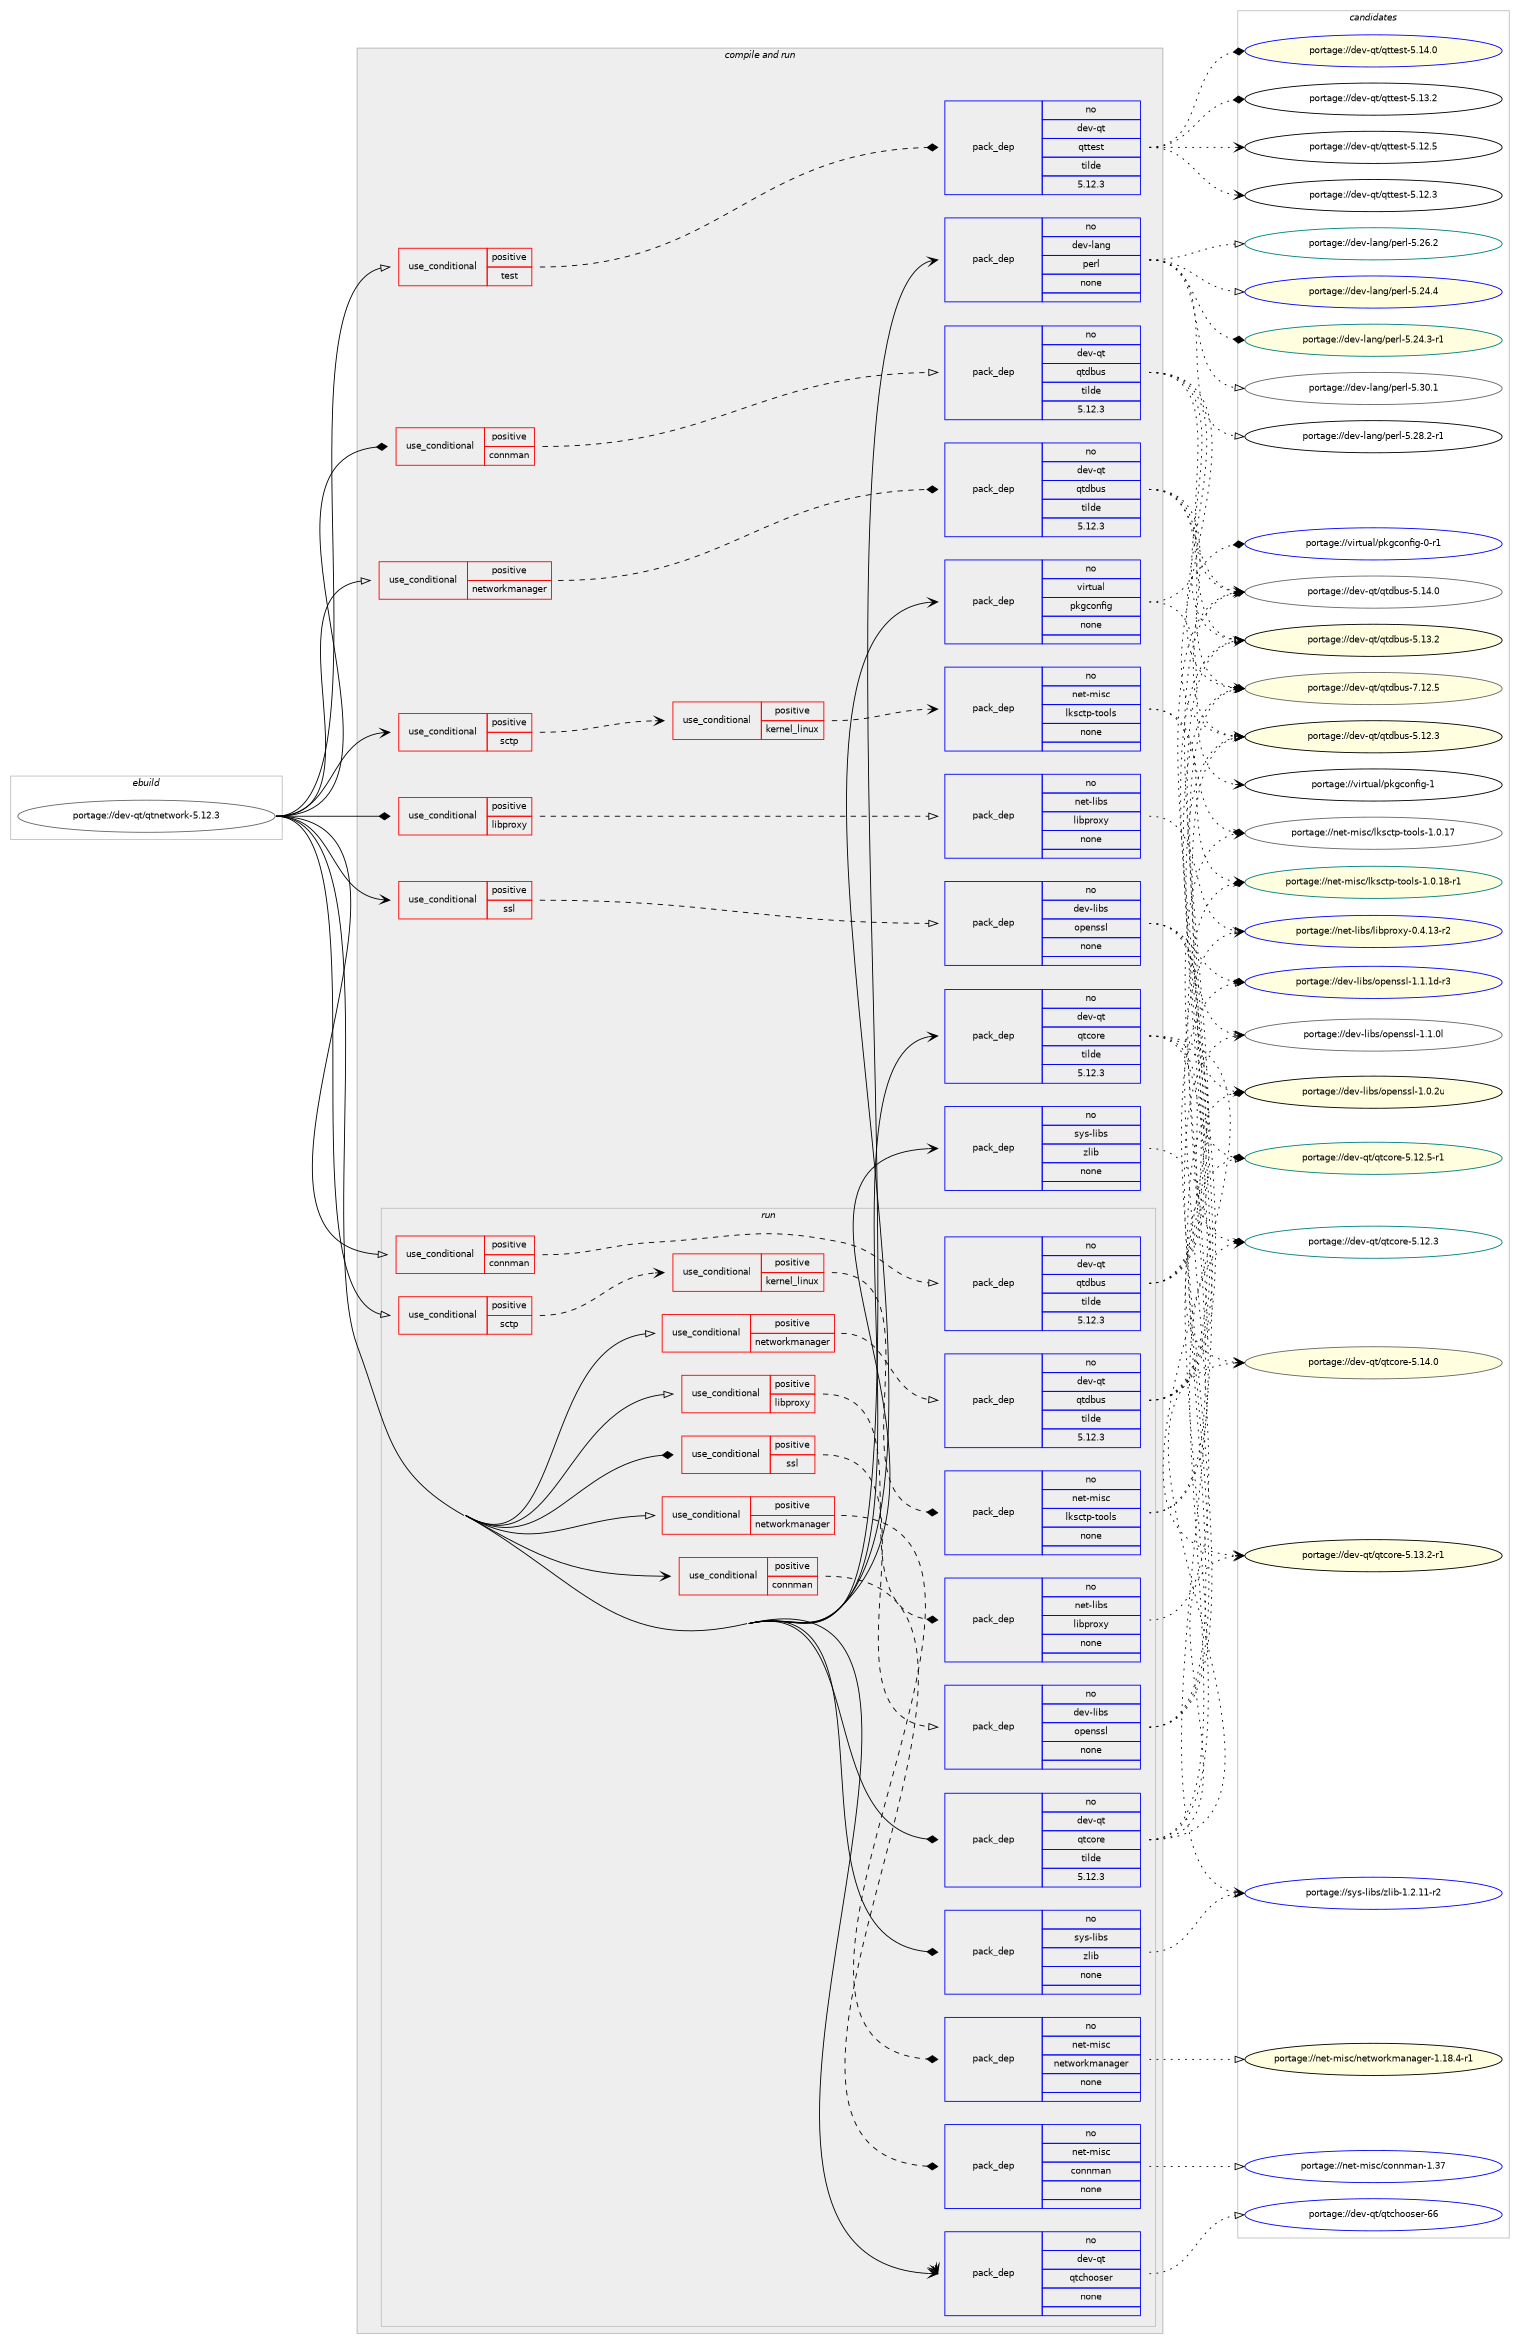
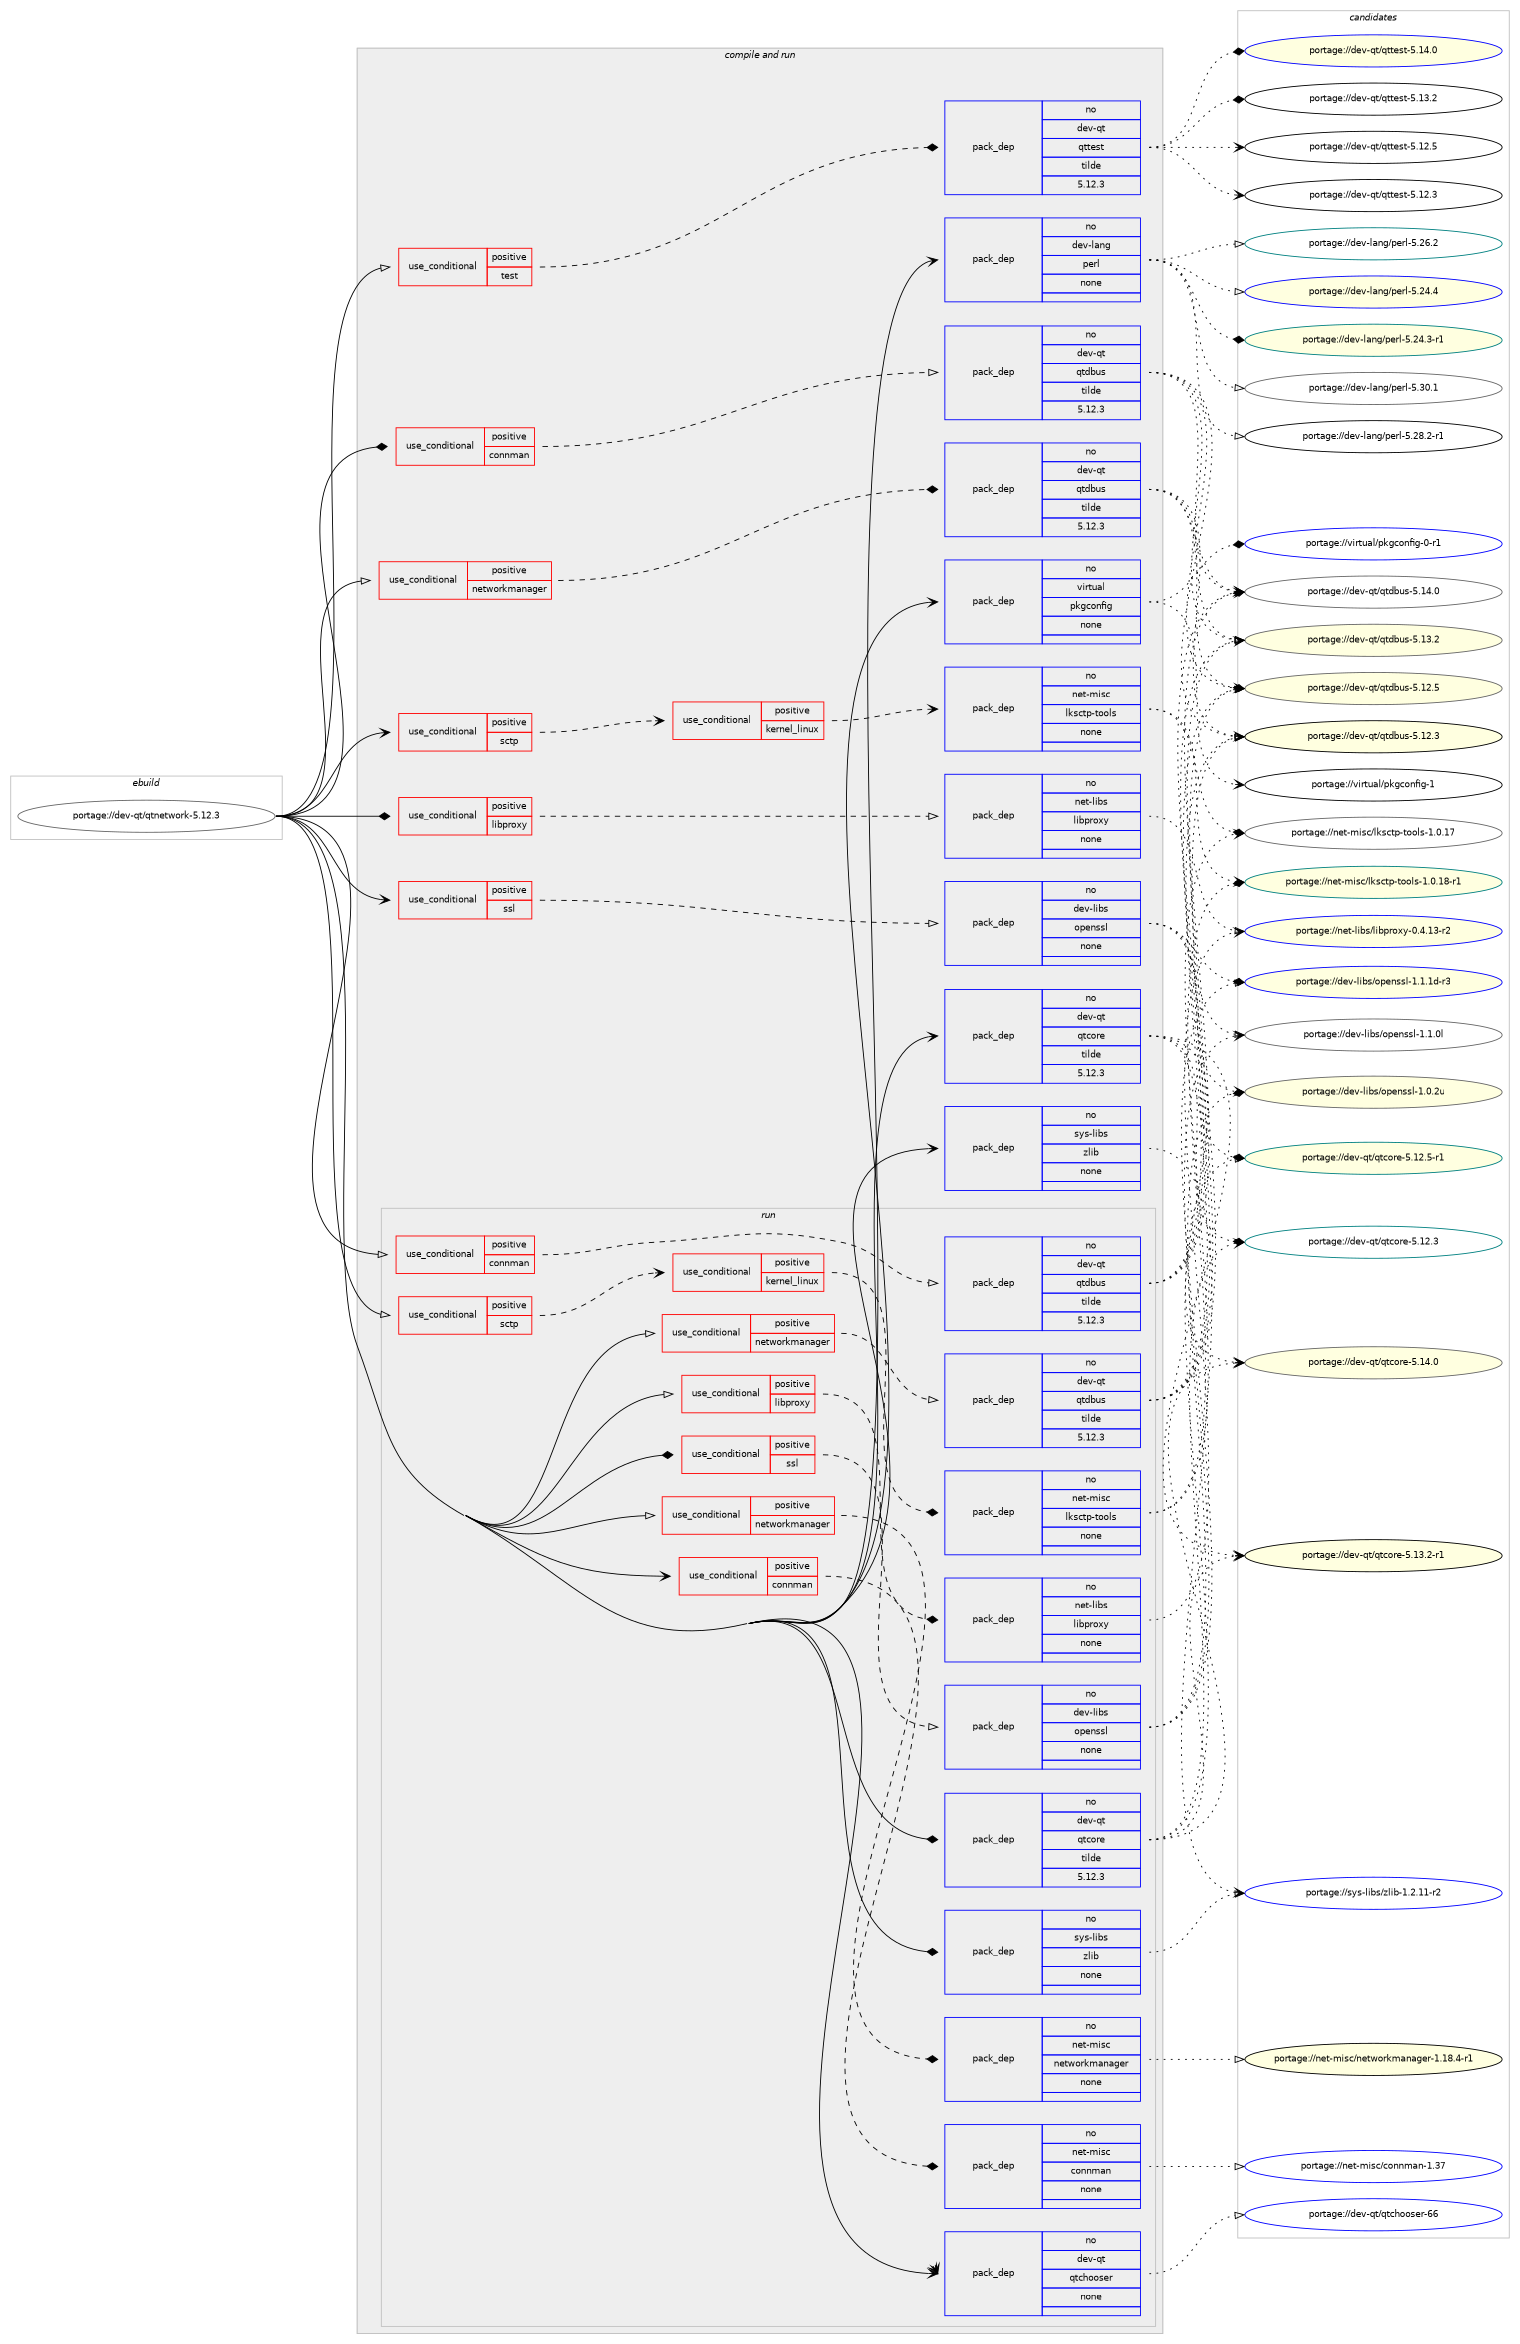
(1374, 640) -> (1374, 640)
(1374, 689) -> (1374, 689)
(1374, 1092) -> (1374, 1092)
